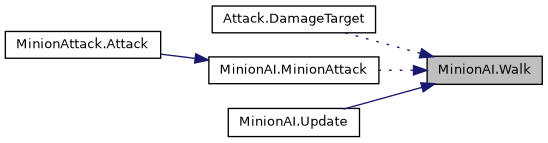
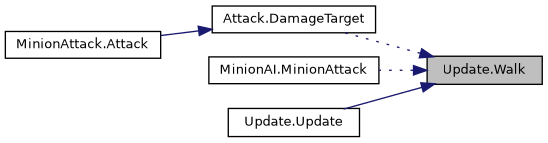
(178, 56) -> (180, 33)
(485, 70) -> (485, 70)
(294, 123) -> (294, 123)
